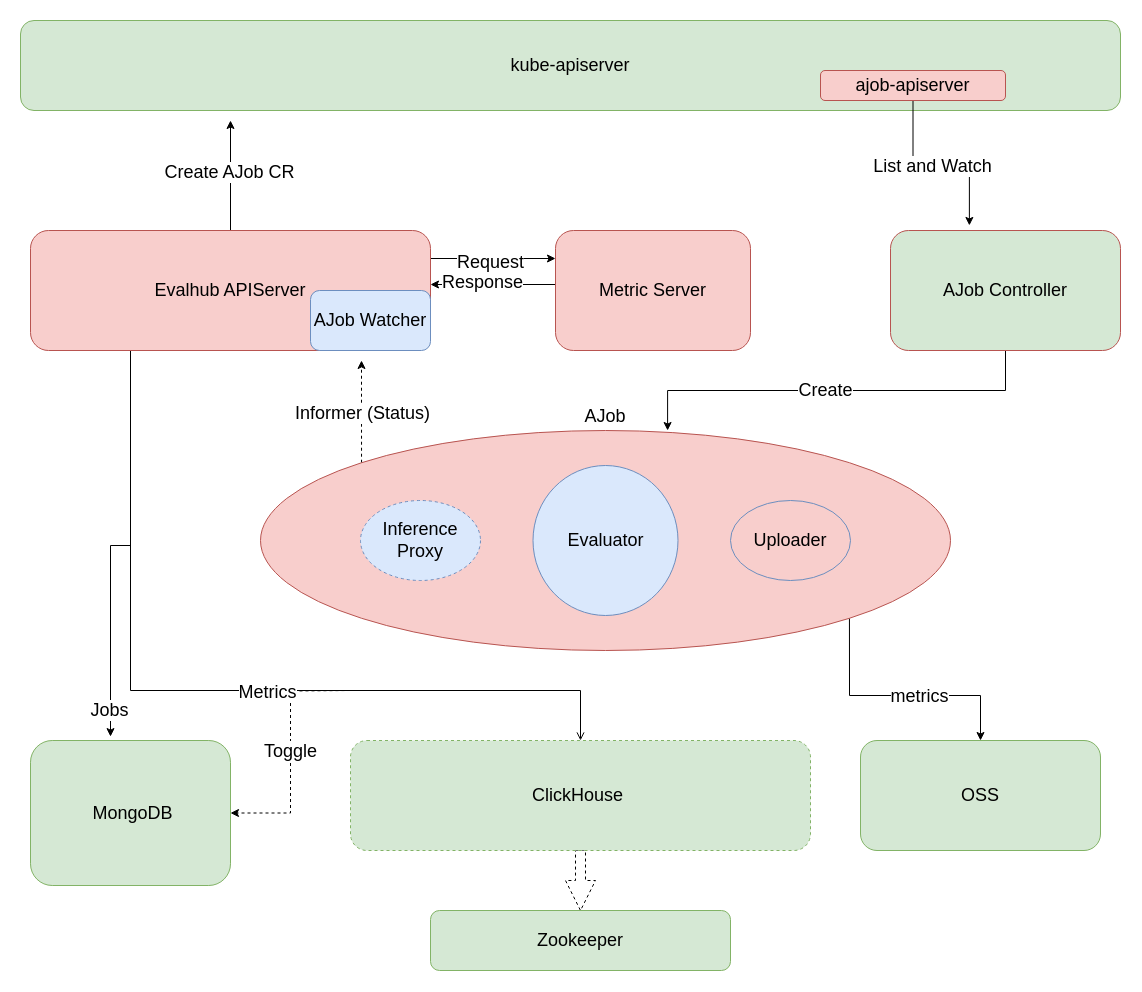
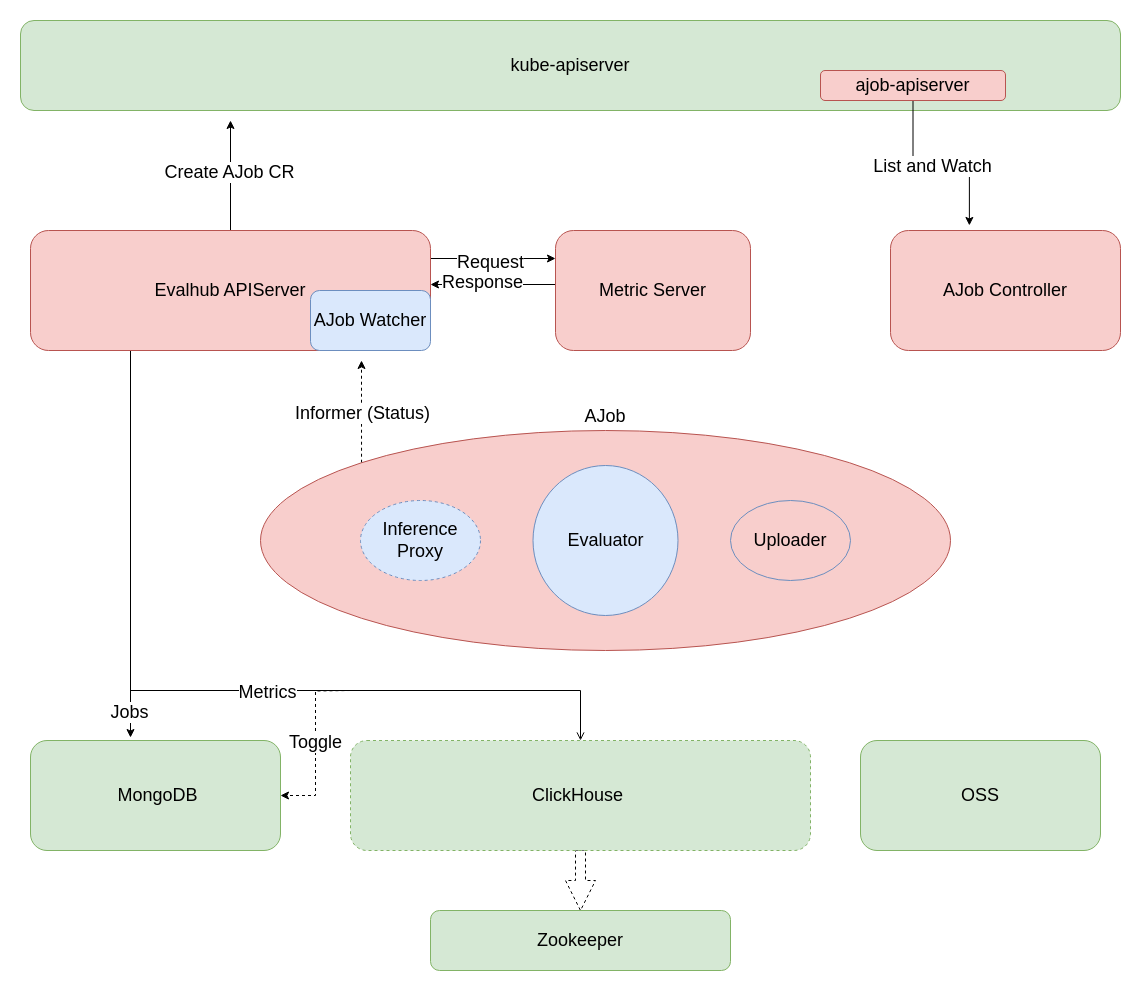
(1006, 291) -> (1006, 291)
(840, 391) -> none
(896, 696) -> none
(131, 813) -> (156, 796)
